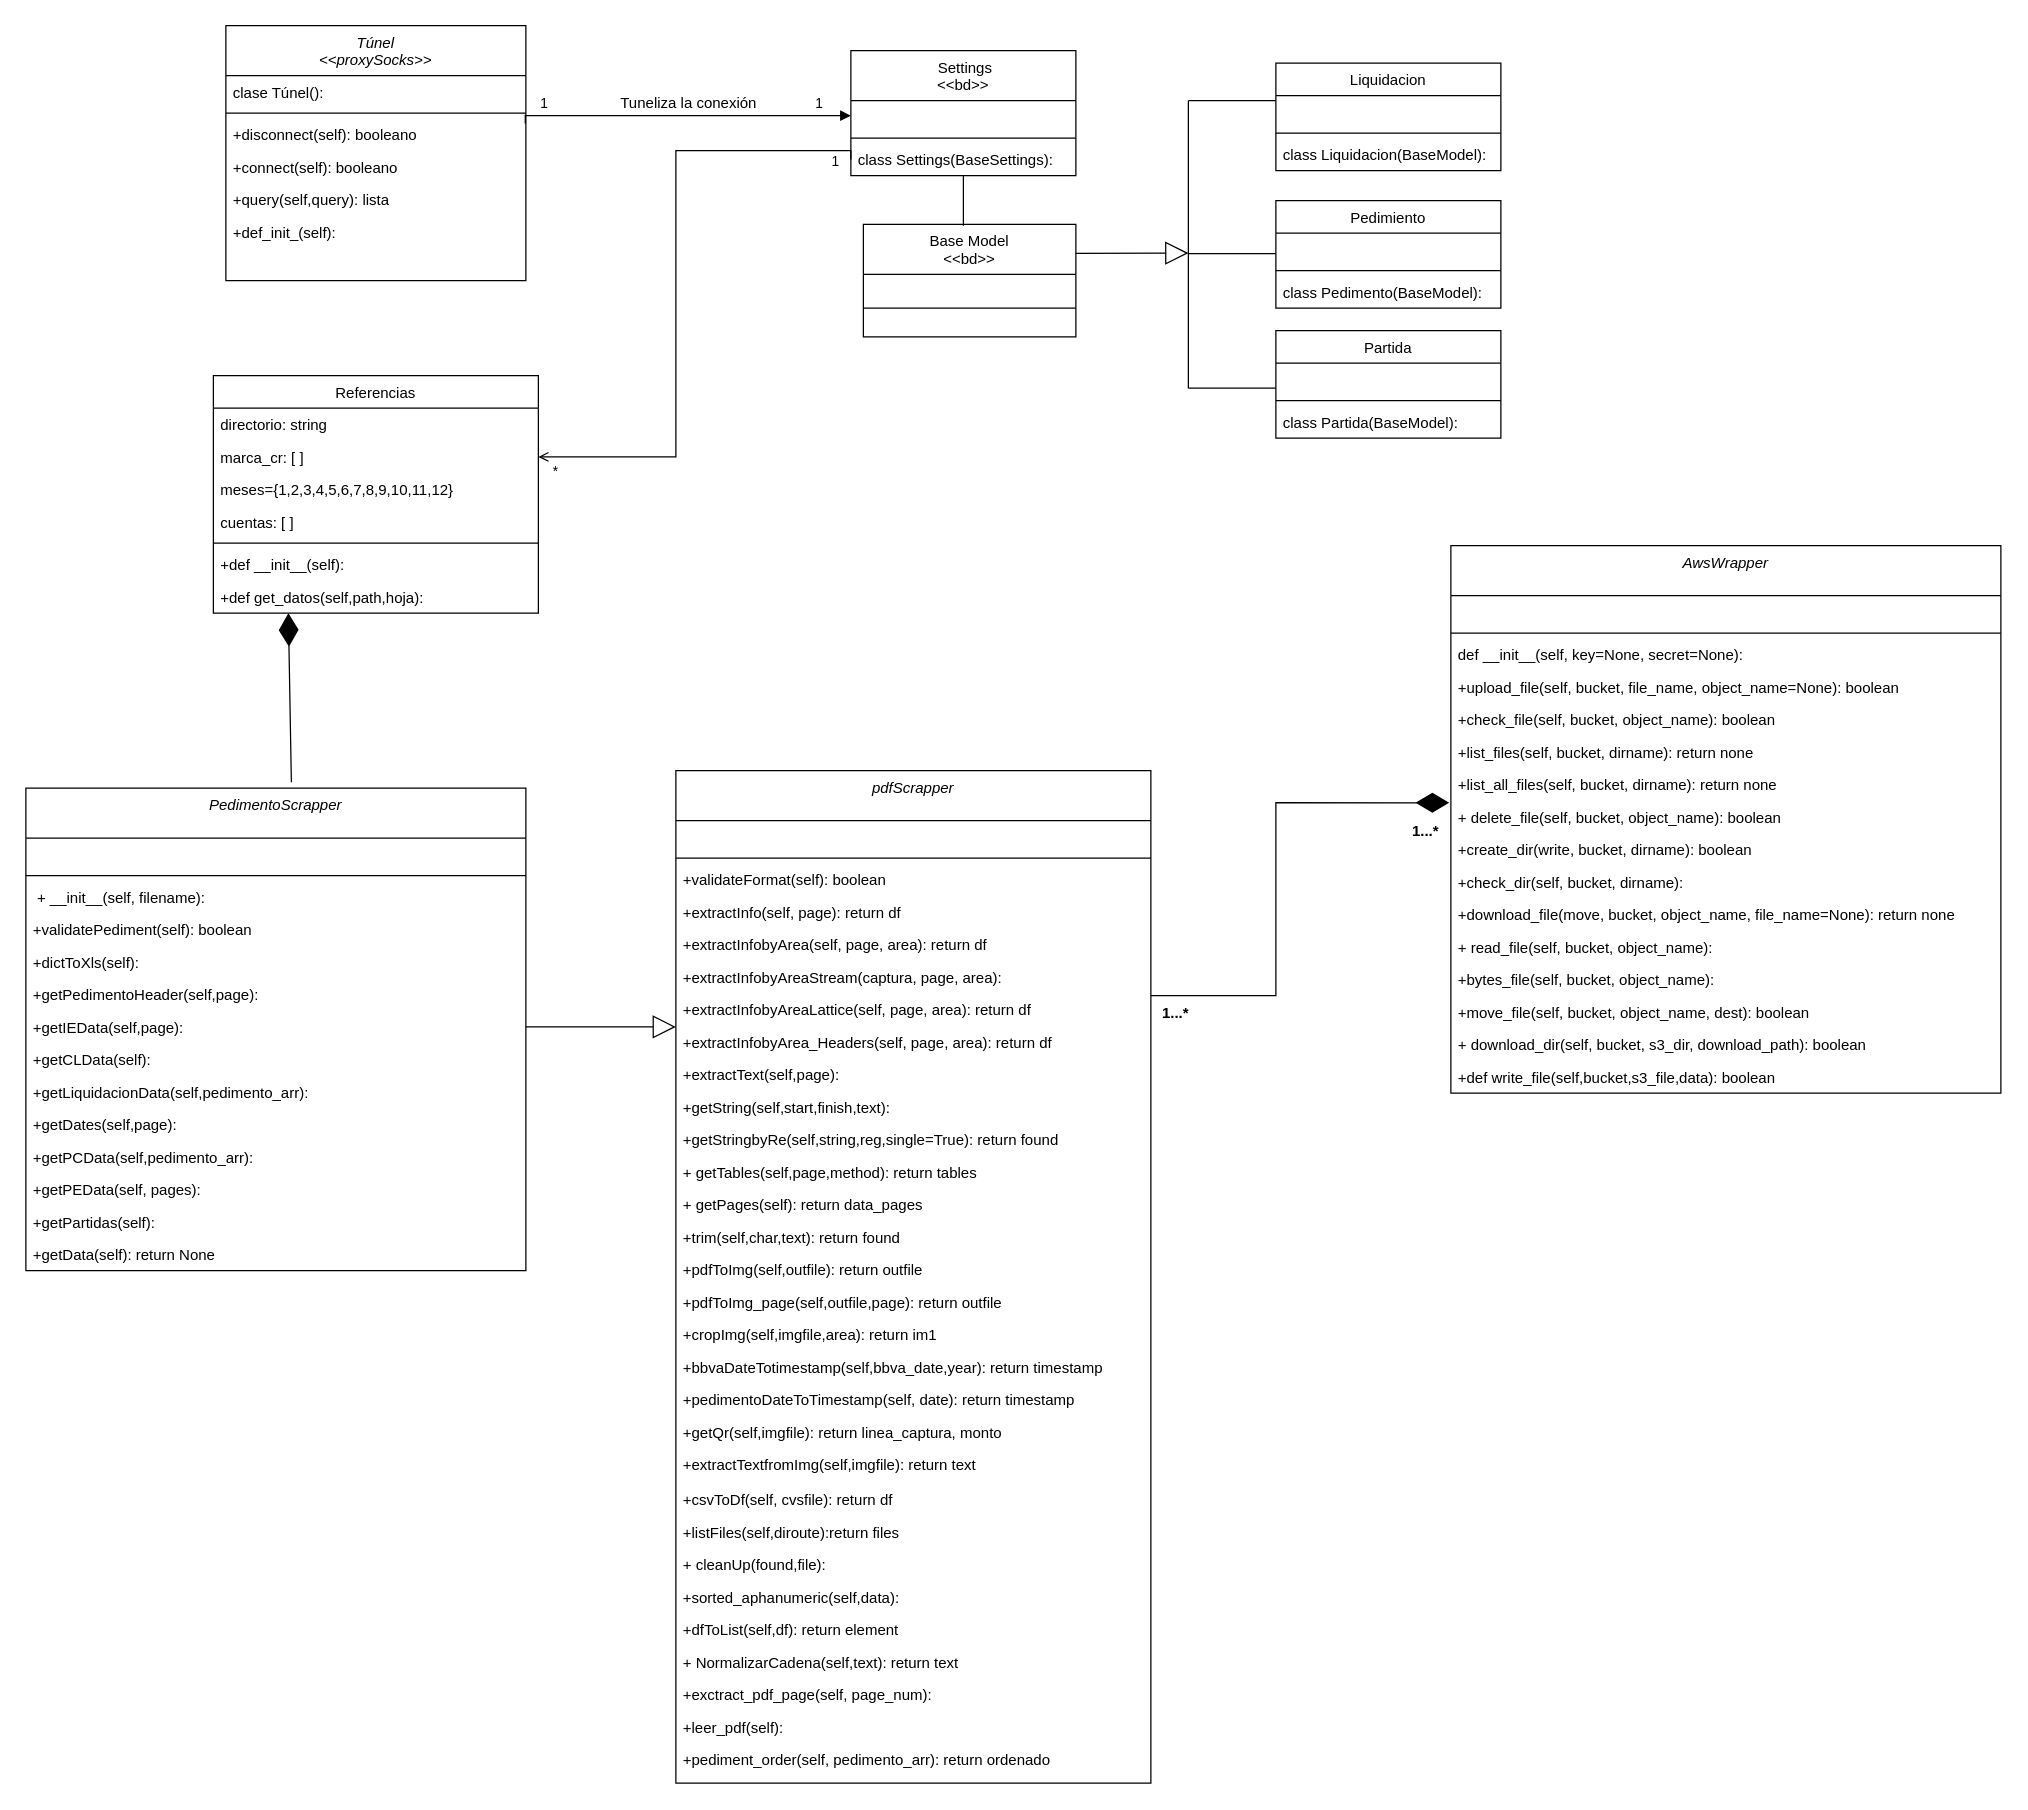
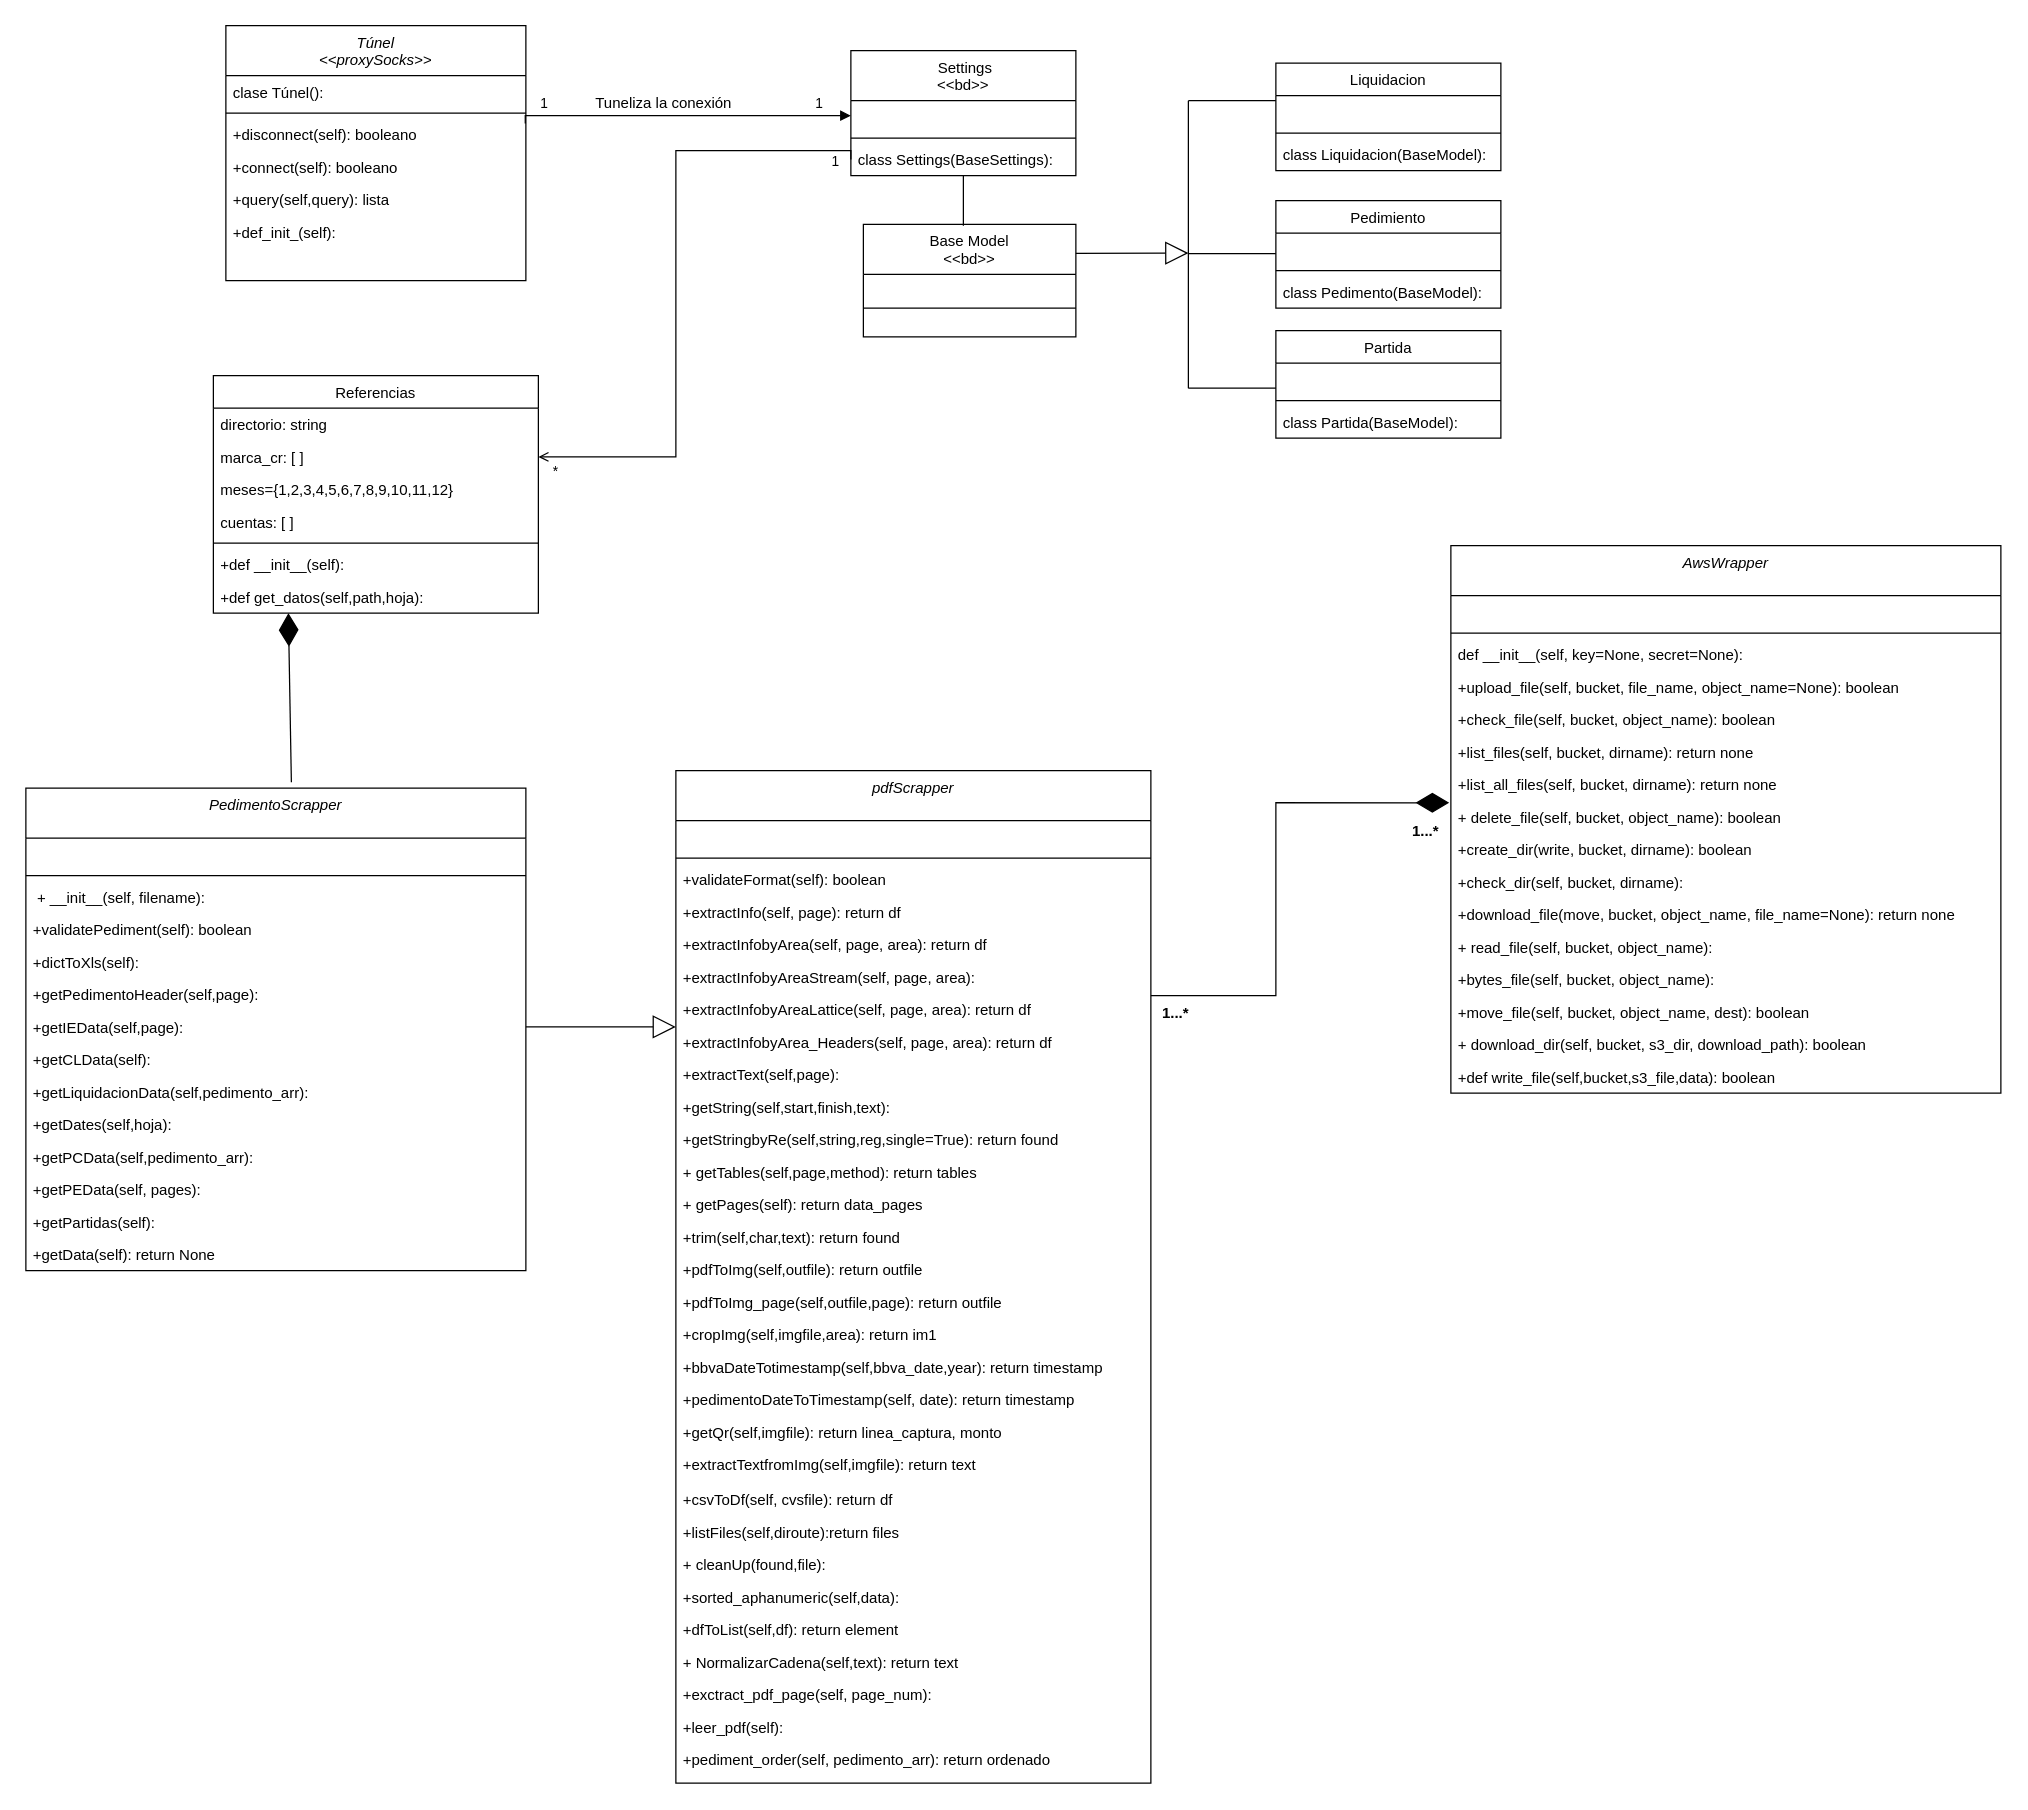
(701, 102) -> (676, 102)
(866, 978) -> (851, 978)
(115, 1125) -> (115, 1125)
